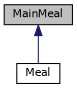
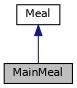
(38, 50) -> (38, 50)
